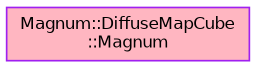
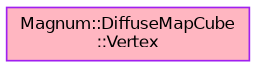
(128, 34) -> (128, 34)
